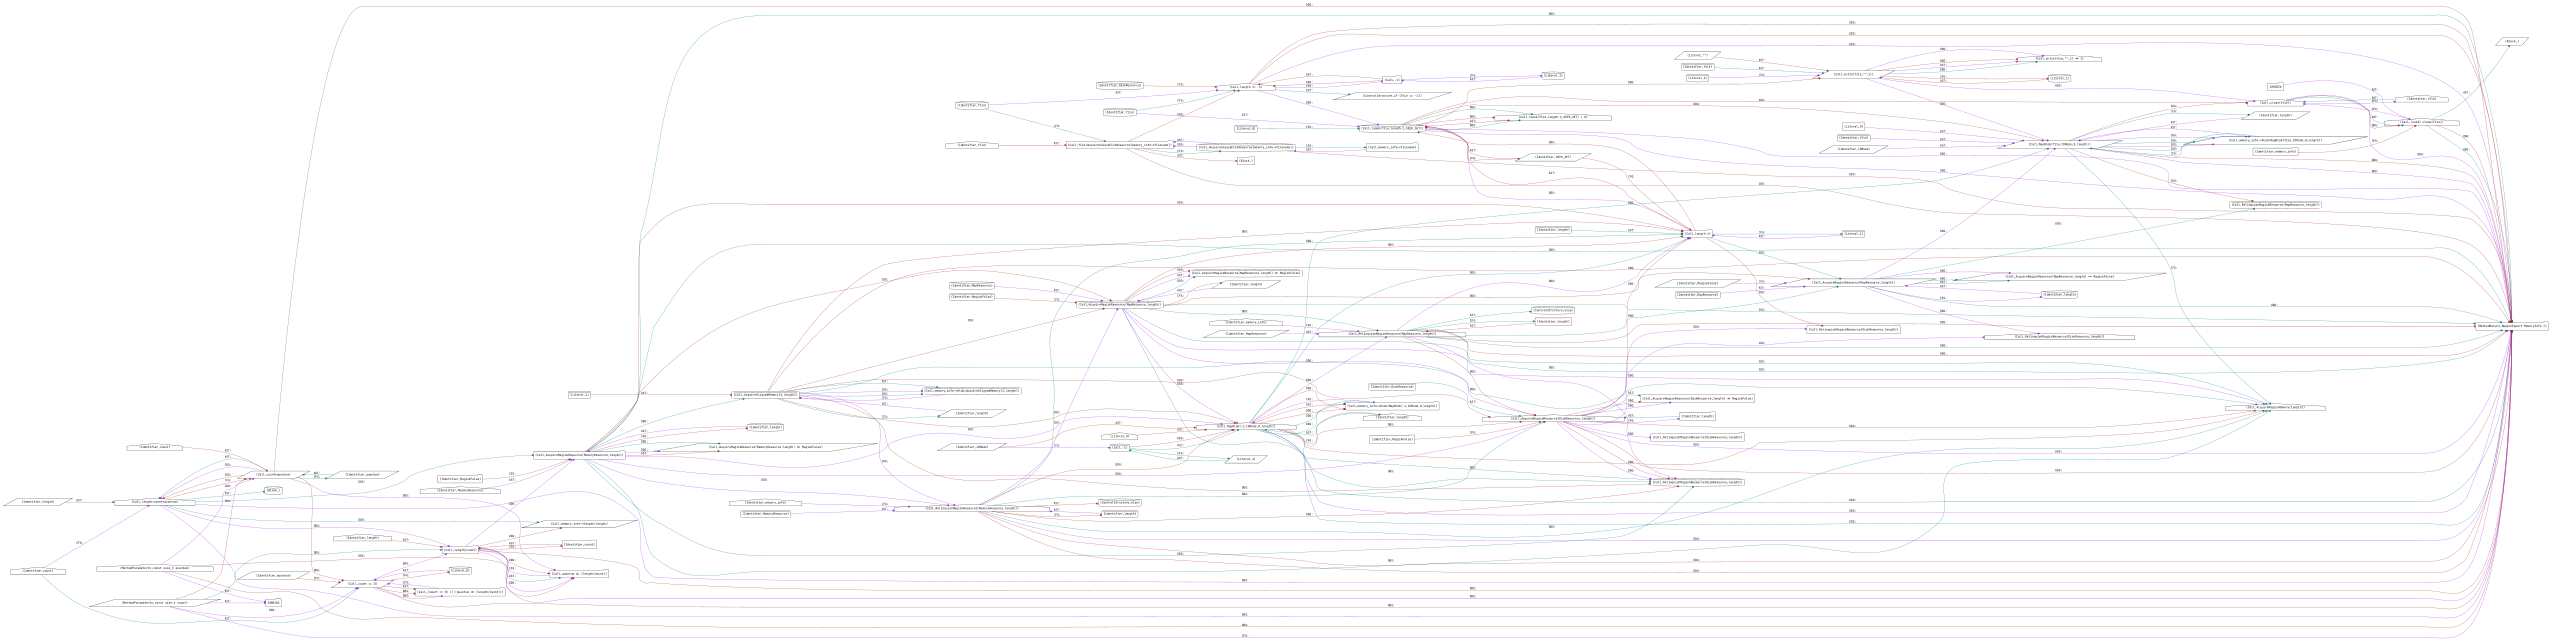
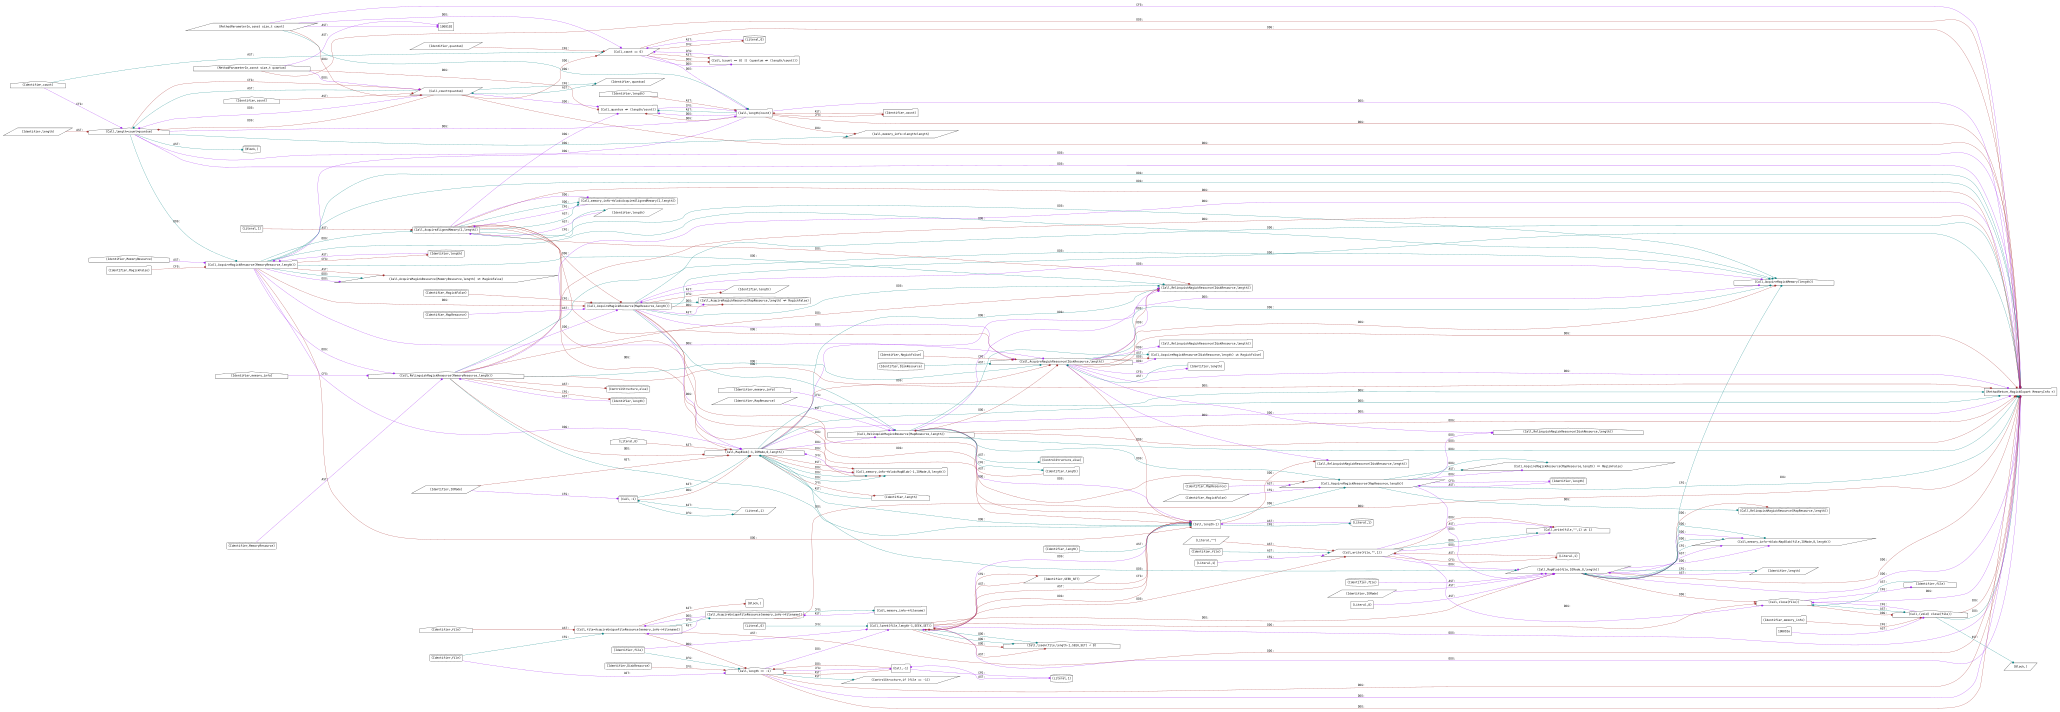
(880, 442) -> (529, 163)
(1766, 442) -> (1220, 299)
